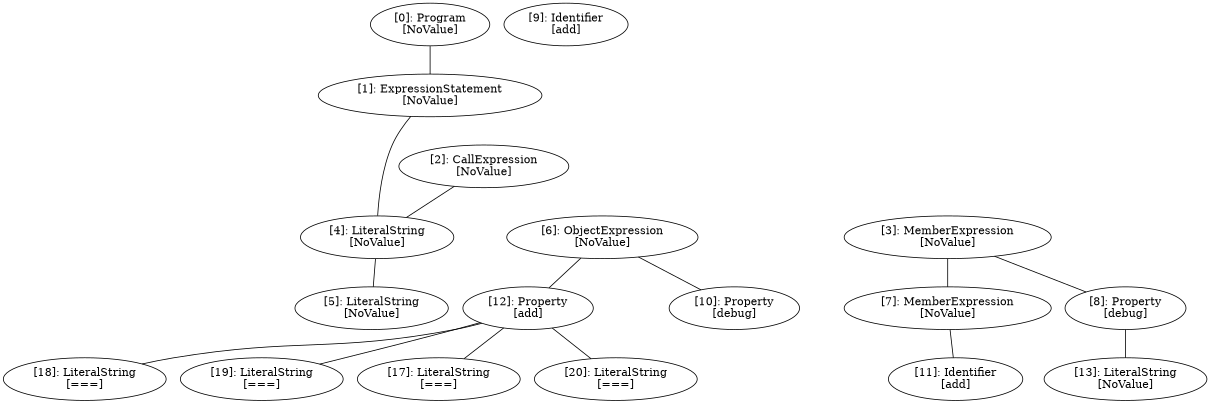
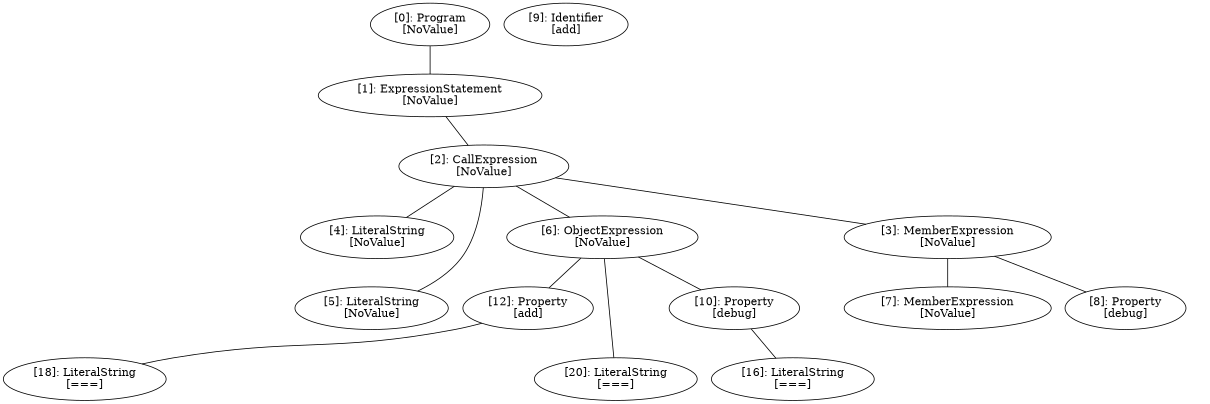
(386, 163) -> (457, 131)
none -> (711, 201)
none -> (543, 202)
(374, 273) -> (467, 250)
(572, 343) -> (609, 308)
(262, 379) -> none
(439, 379) -> none
none -> (793, 379)
(956, 379) -> none
(1126, 379) -> none
